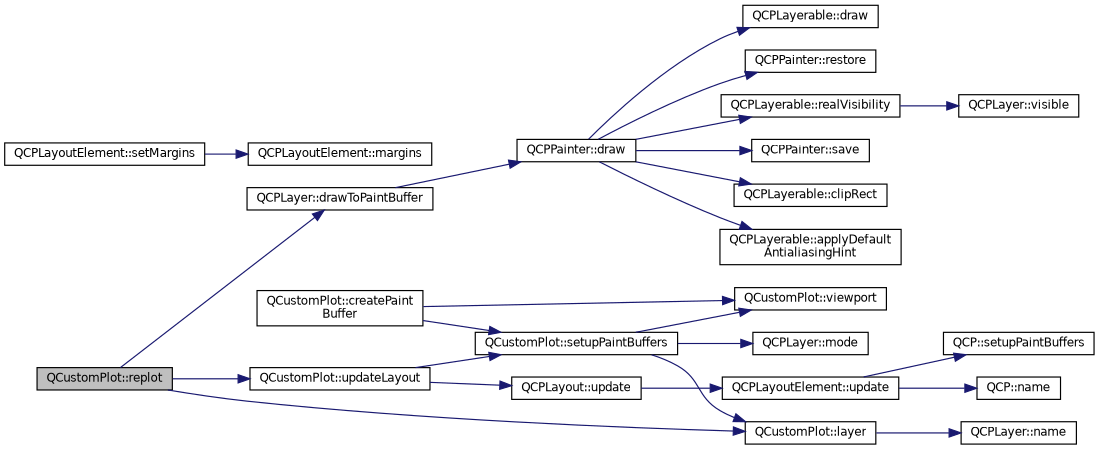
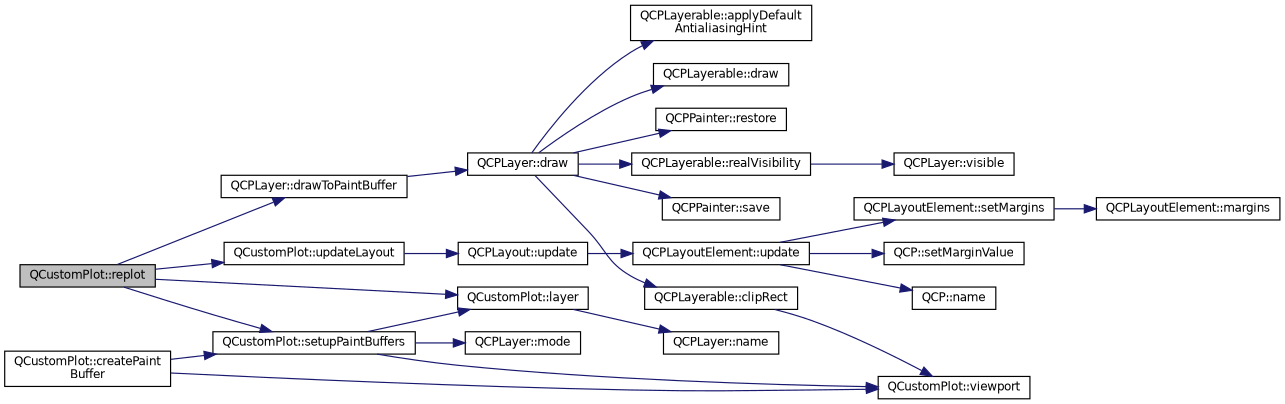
(576, 151) -> (523, 164)
none -> (832, 232)
none -> (850, 336)
(1019, 344) -> (954, 254)
(452, 362) -> (192, 308)
